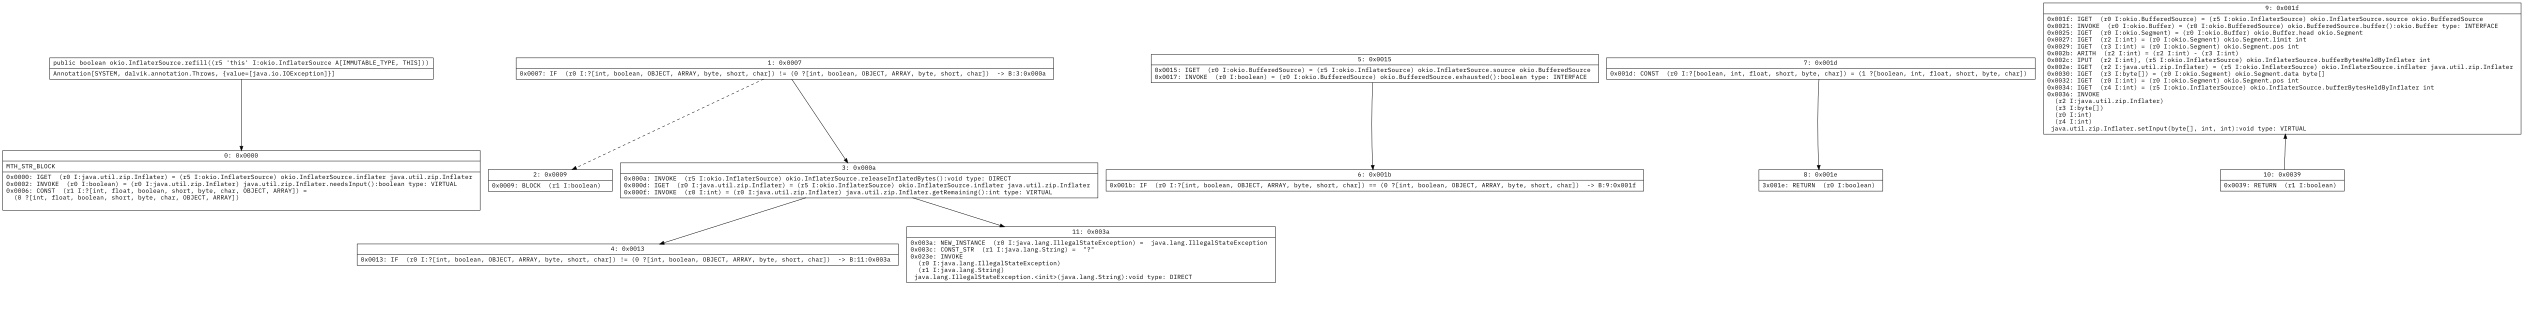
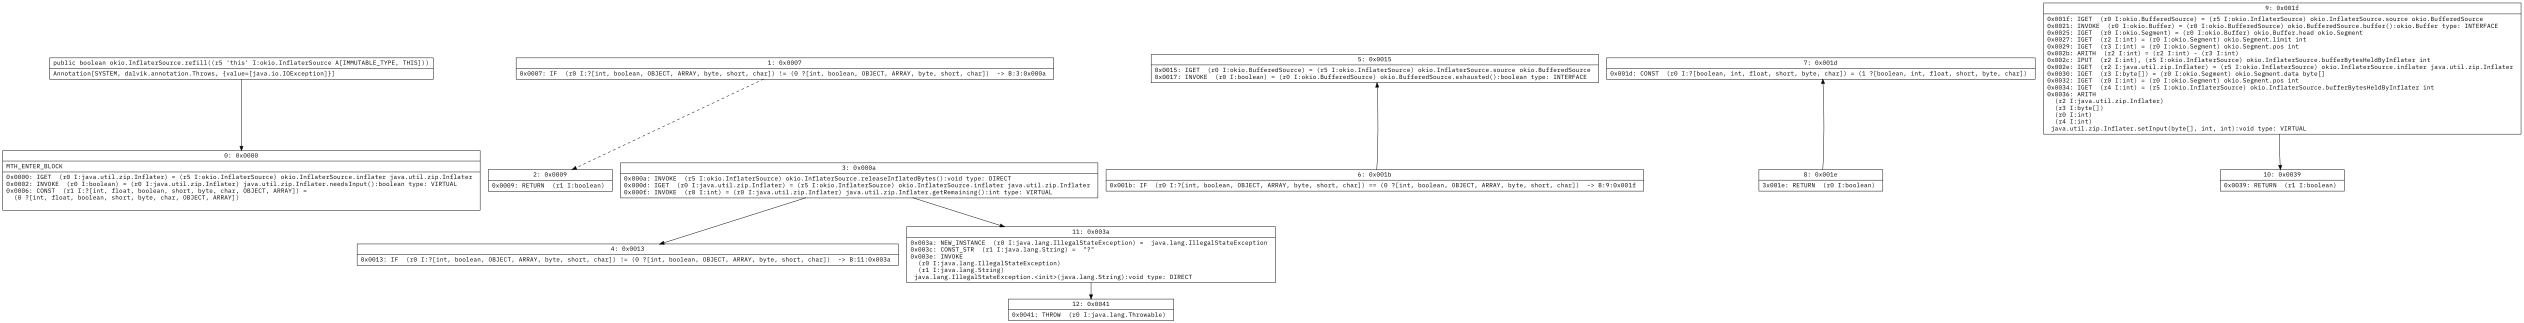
(2078, 94) -> (2076, 94)
(818, 119) -> none
(1818, 122) -> (1824, 127)
(1372, 124) -> (1378, 129)
(2285, 154) -> (2280, 150)
(31, 166) -> (35, 166)
(548, 186) -> (550, 186)
(941, 256) -> (941, 256)
none -> (1091, 310)
